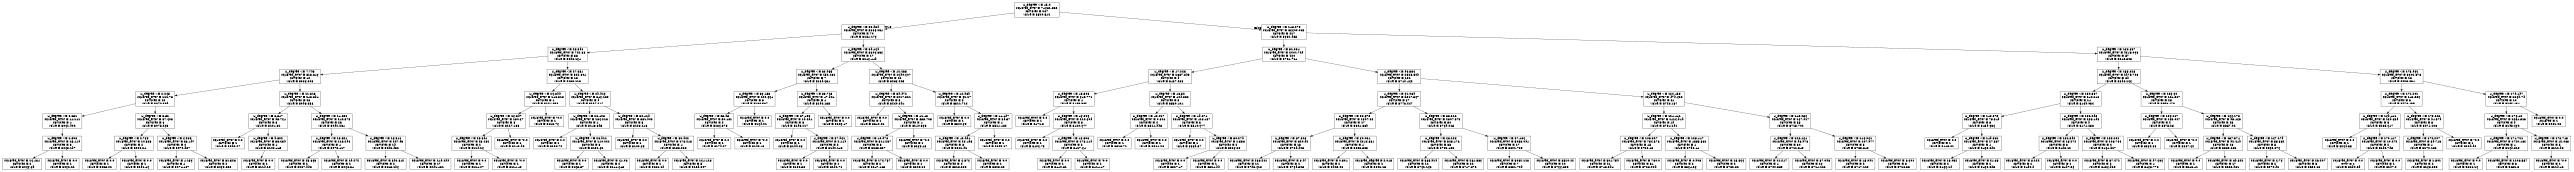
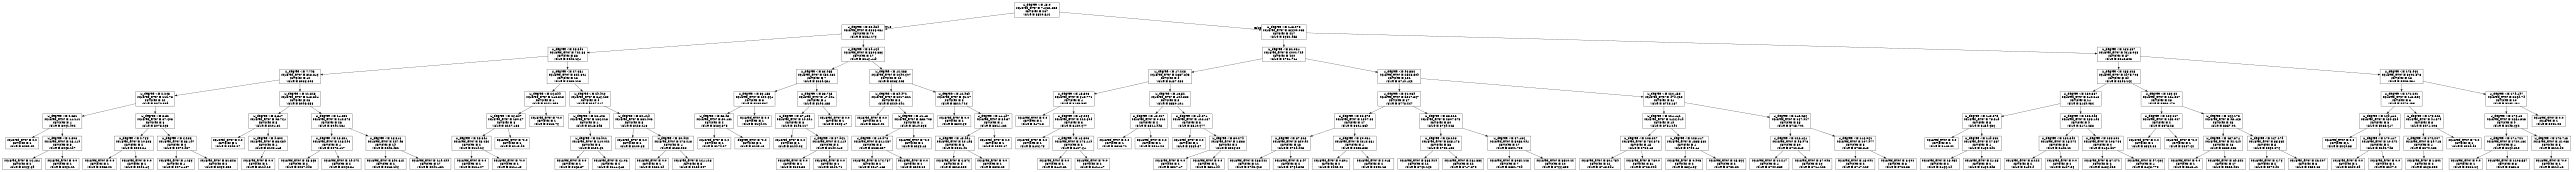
none -> (22, 143)
(550, 143) -> none
(752, 143) -> (752, 143)
(1374, 164) -> (1374, 164)
(2348, 164) -> (2348, 164)
